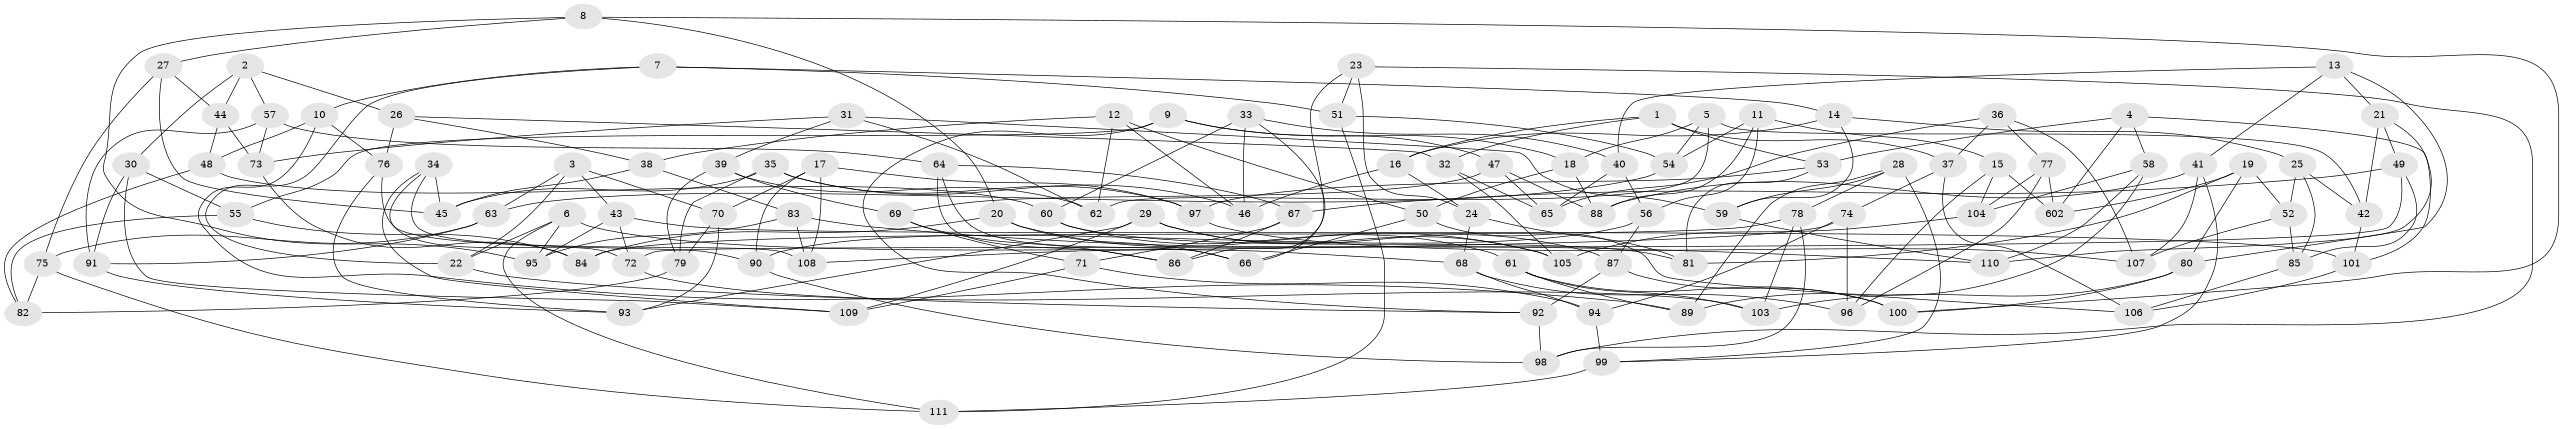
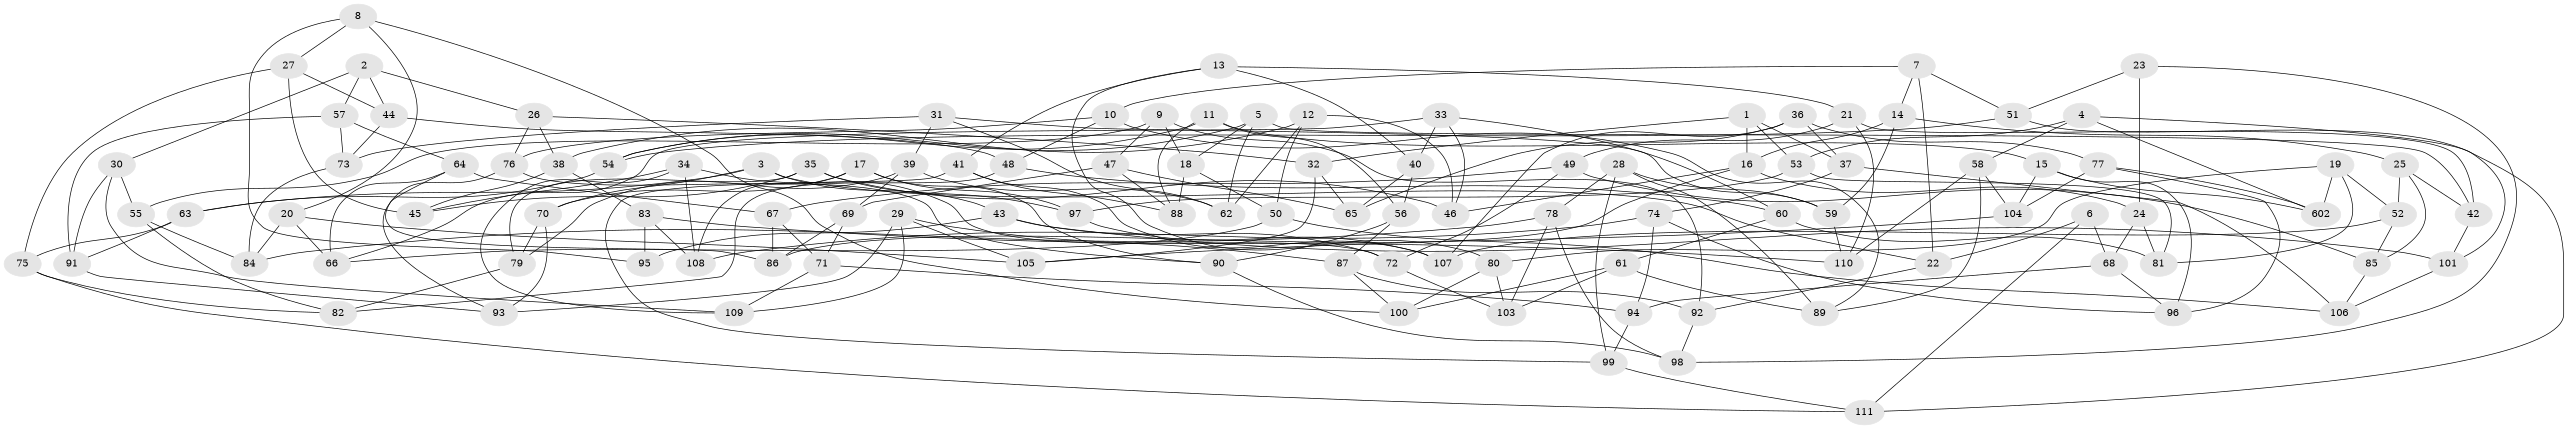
(1320, 174) -> (1263, 241)
(549, 239) -> none
